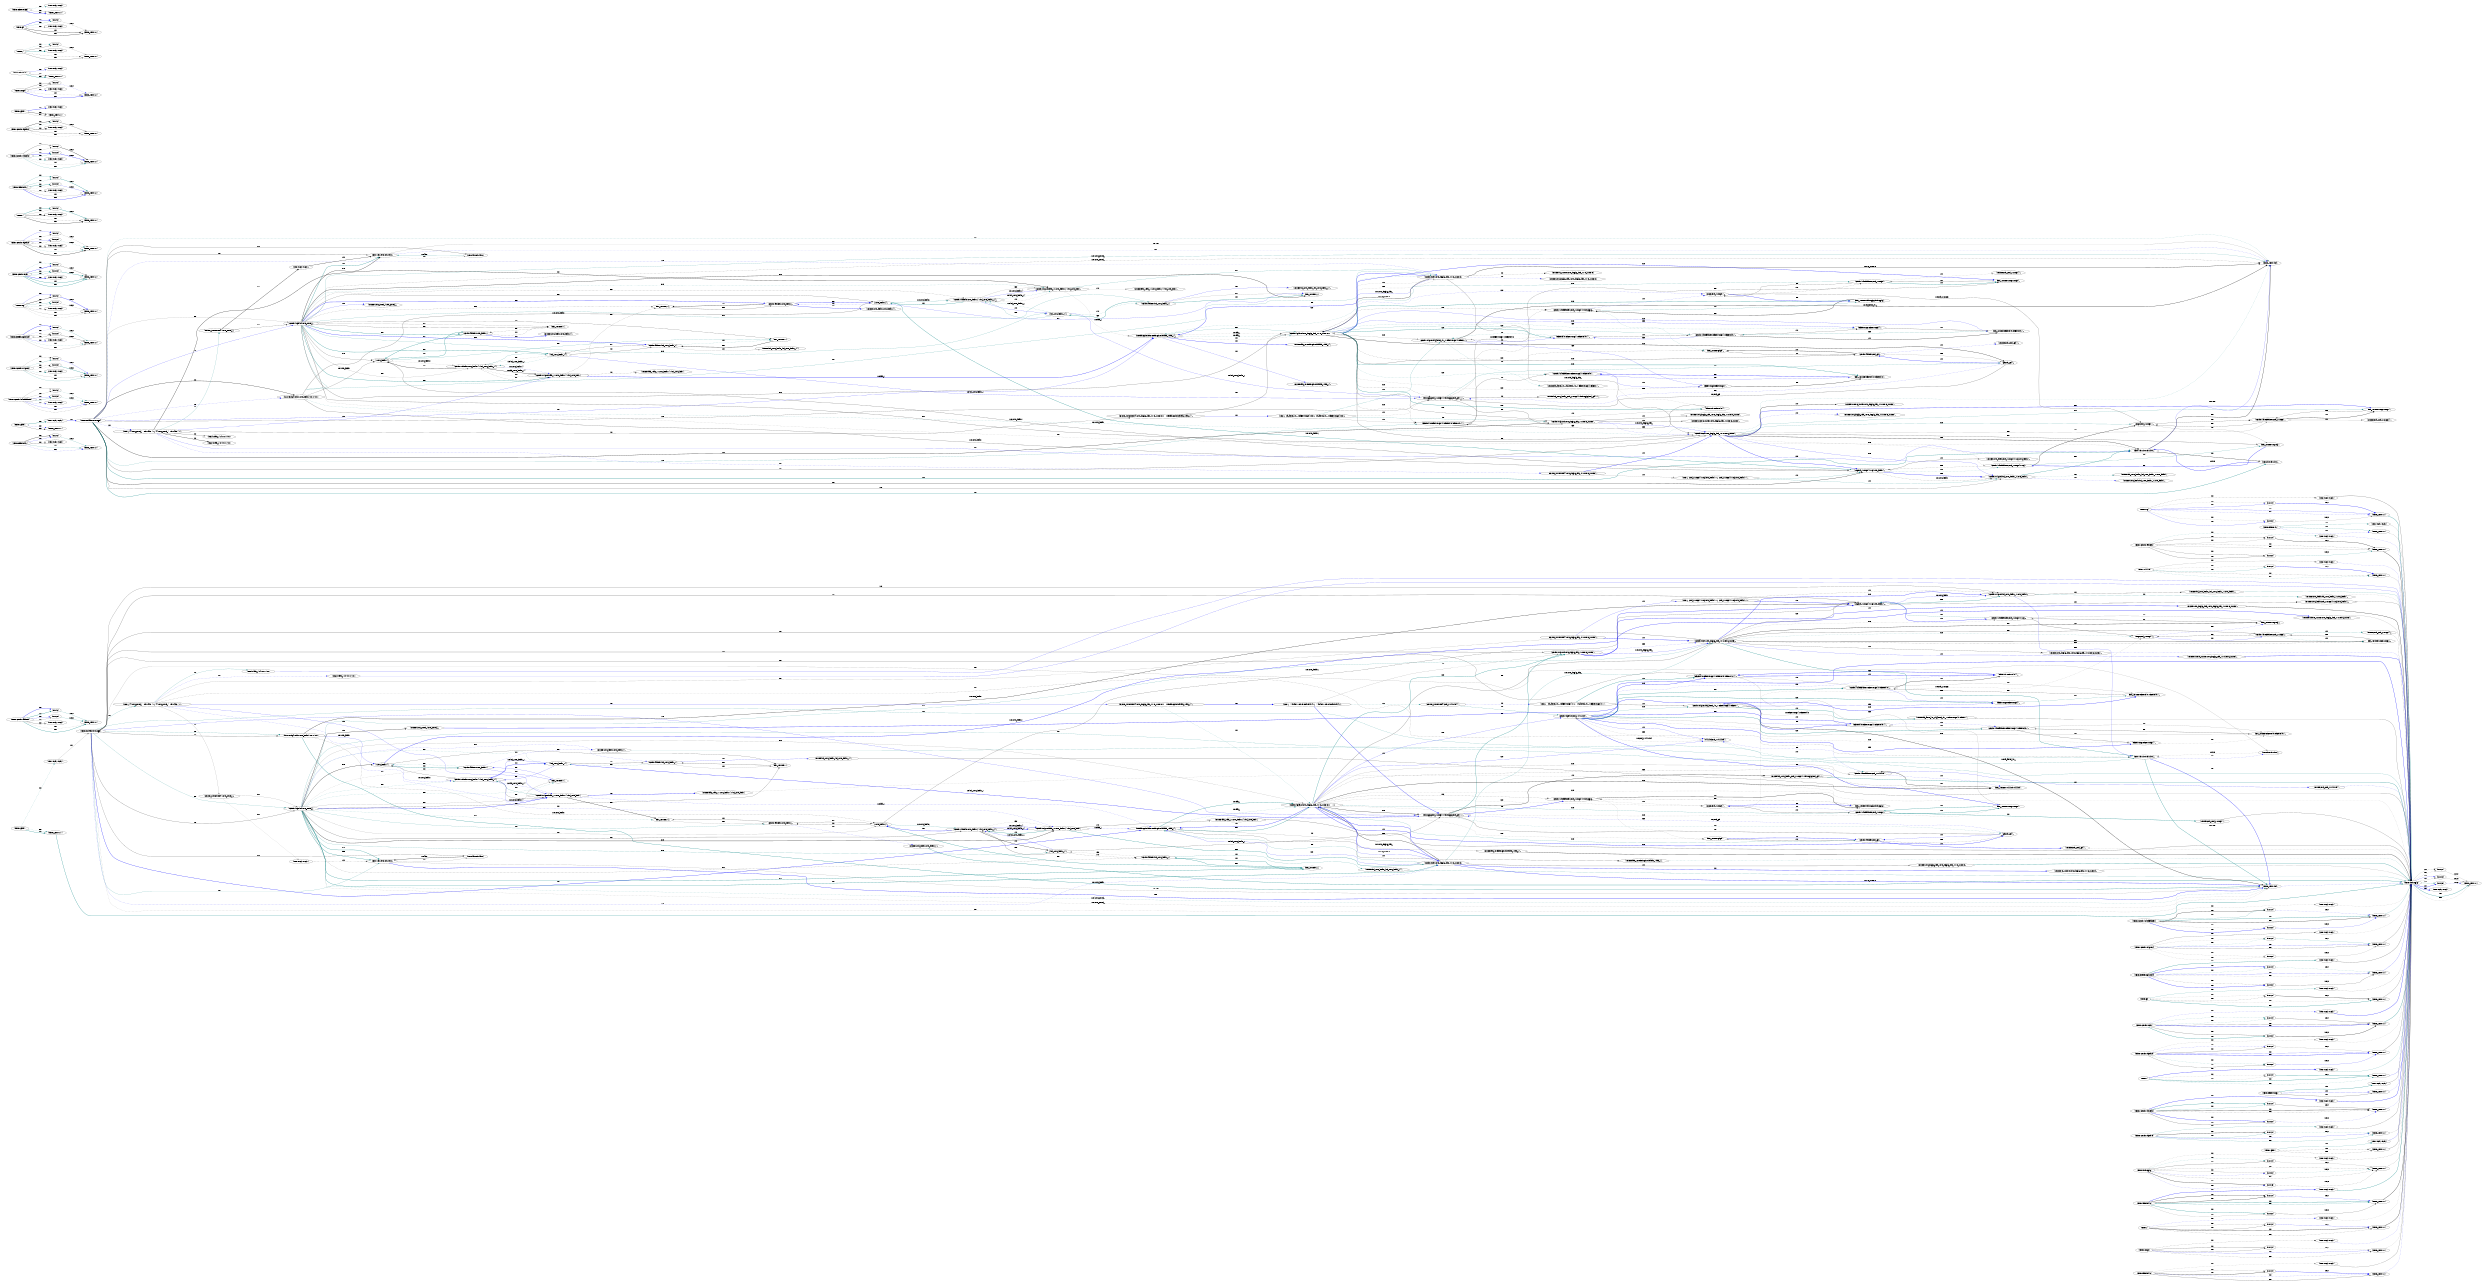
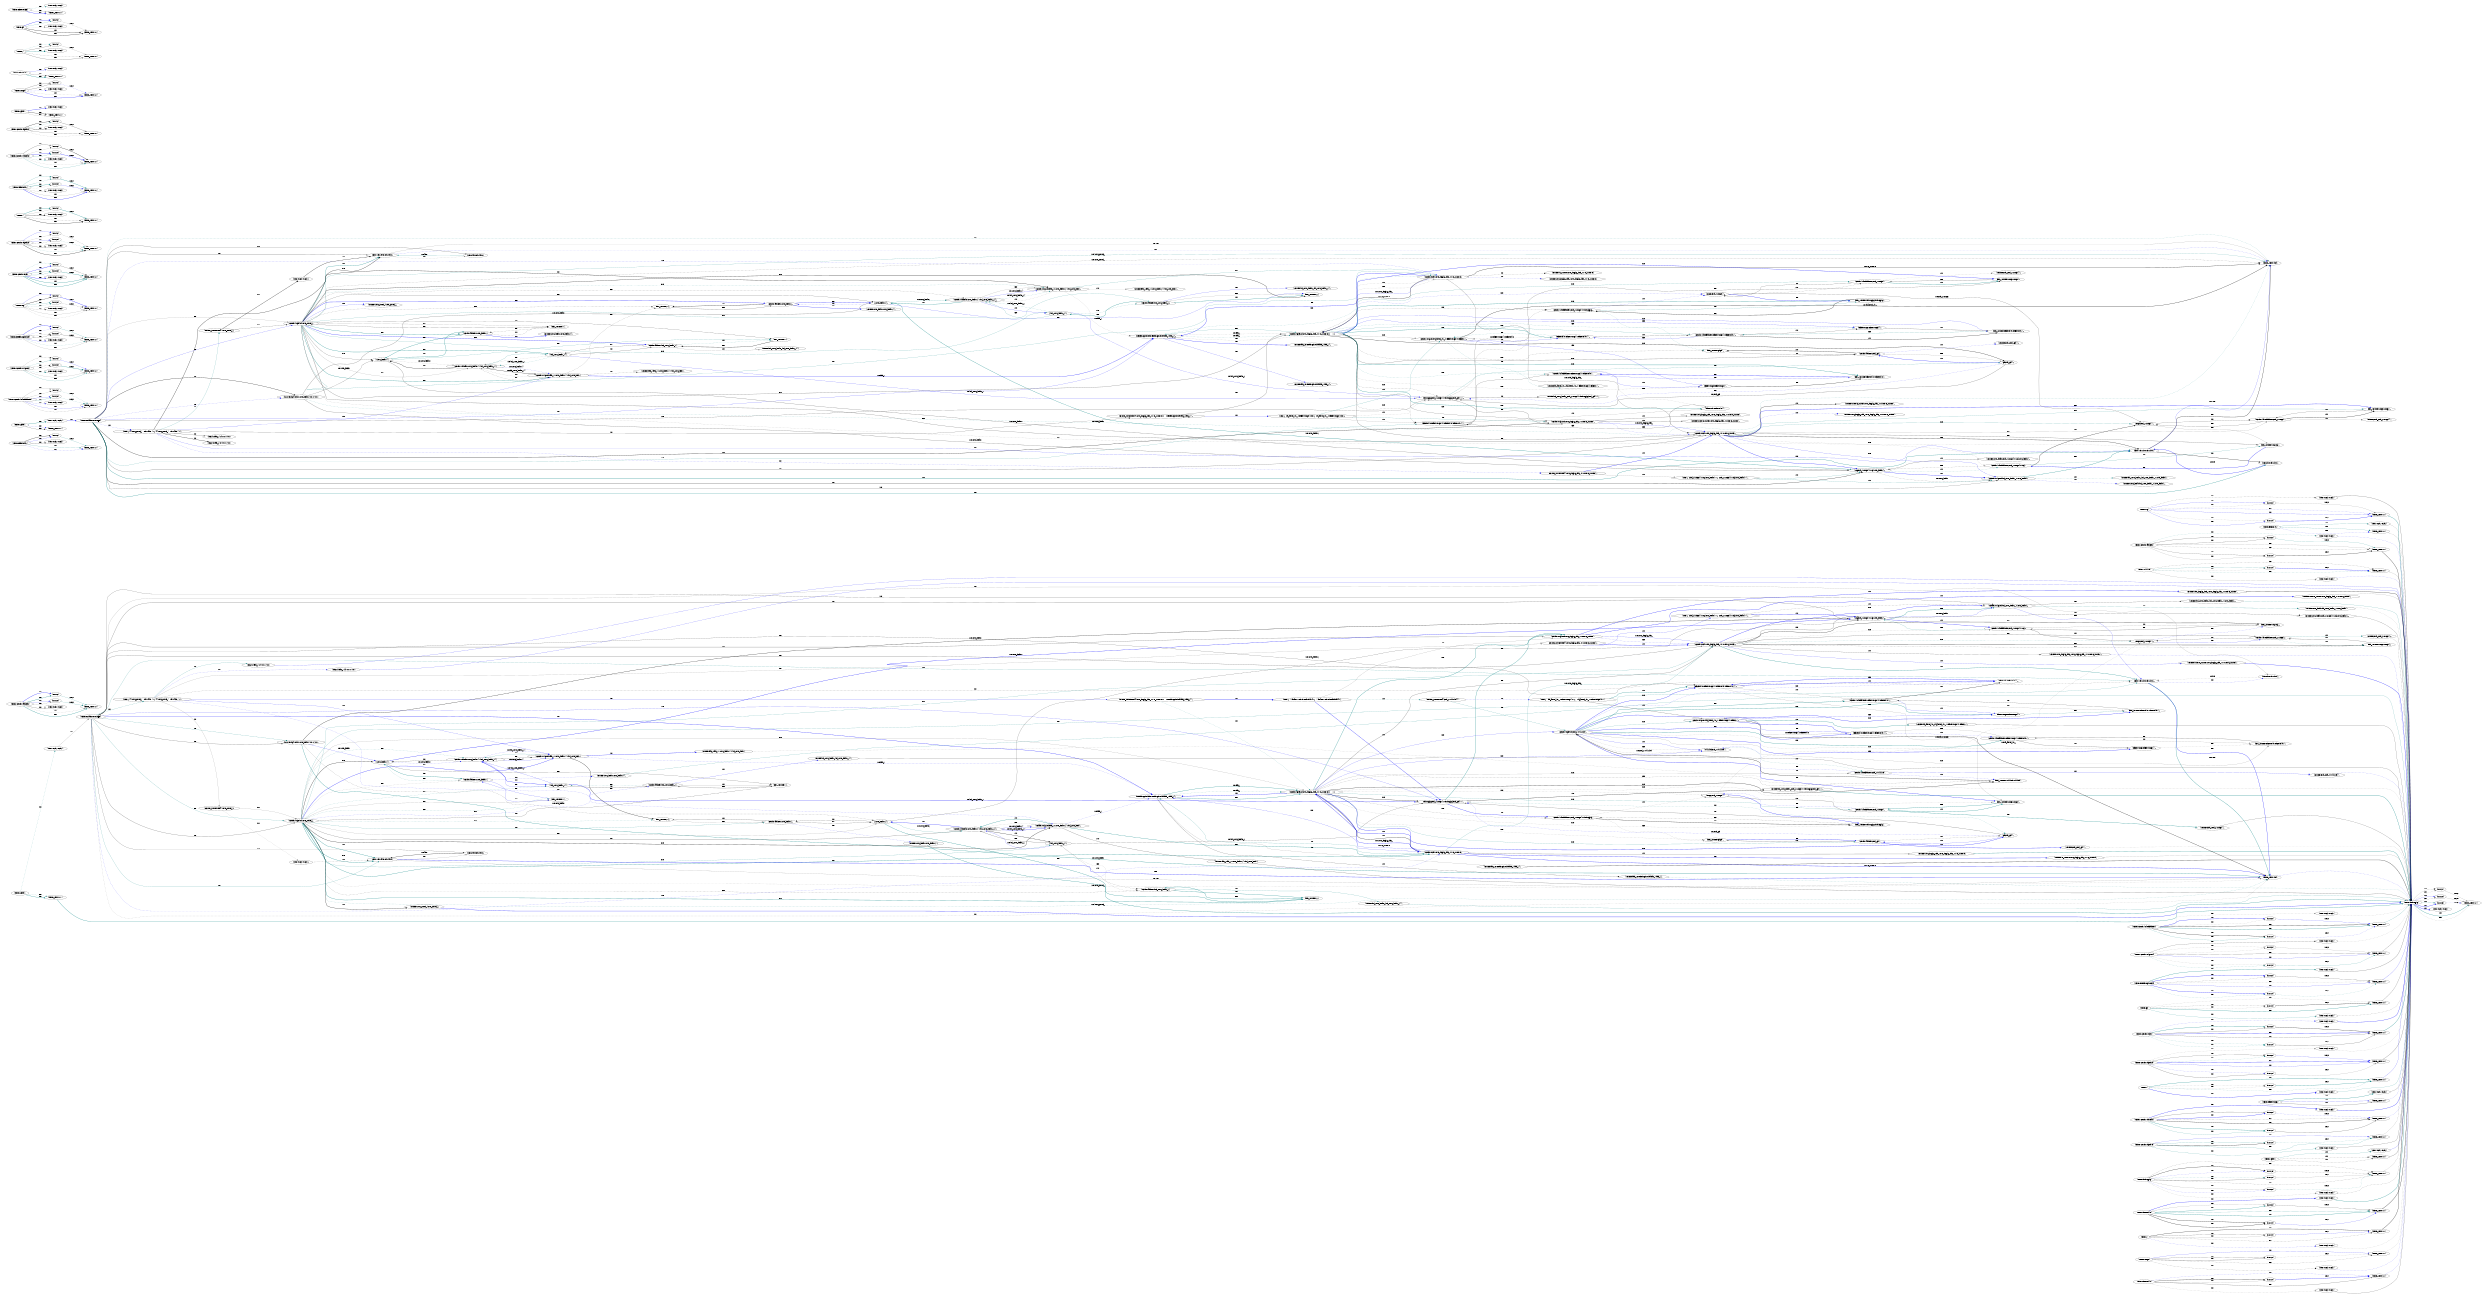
(1934, 786) -> (1777, 775)
